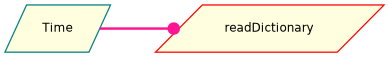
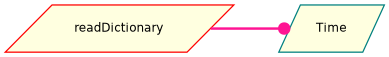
(134, 29) -> (245, 29)
